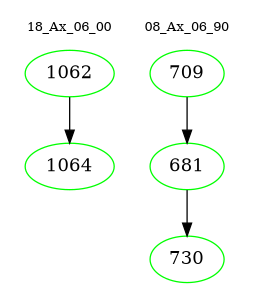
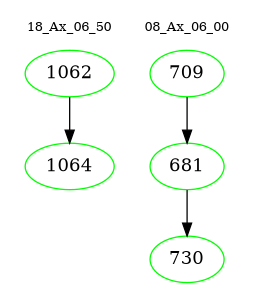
(70, 28) -> (70, 28)
(187, 28) -> (187, 28)
